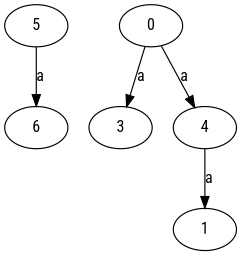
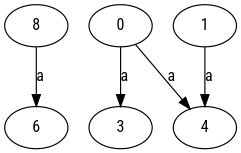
(36, 26) -> (36, 26)
(205, 173) -> (205, 71)
